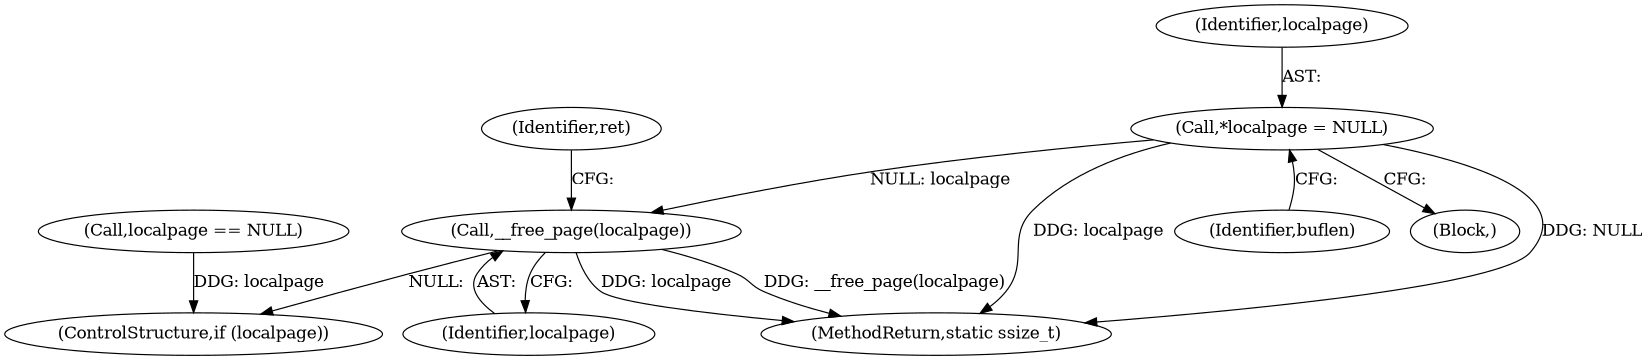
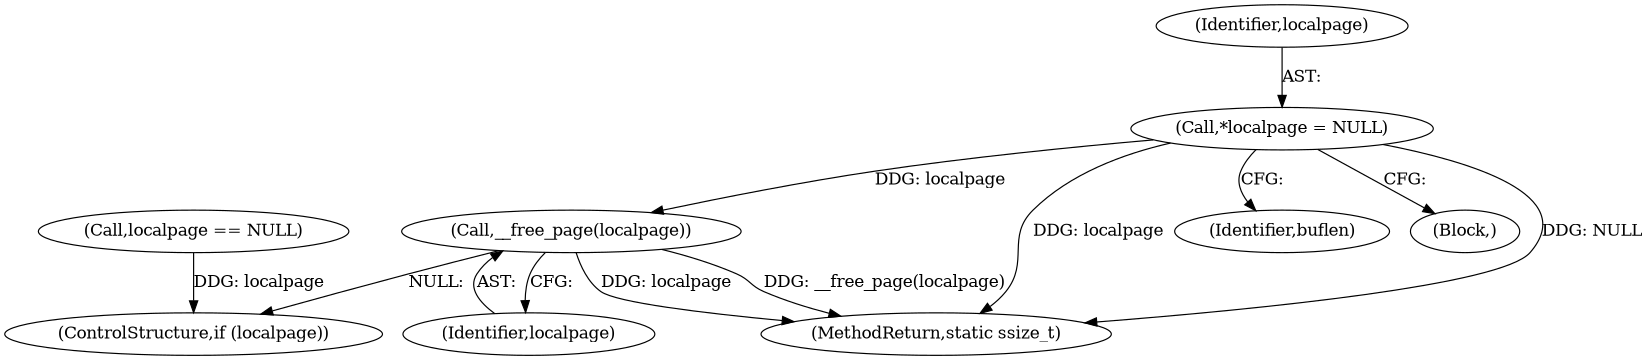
(571, 129) -> none
(940, 180) -> (940, 180)
(1294, 186) -> (1240, 174)
